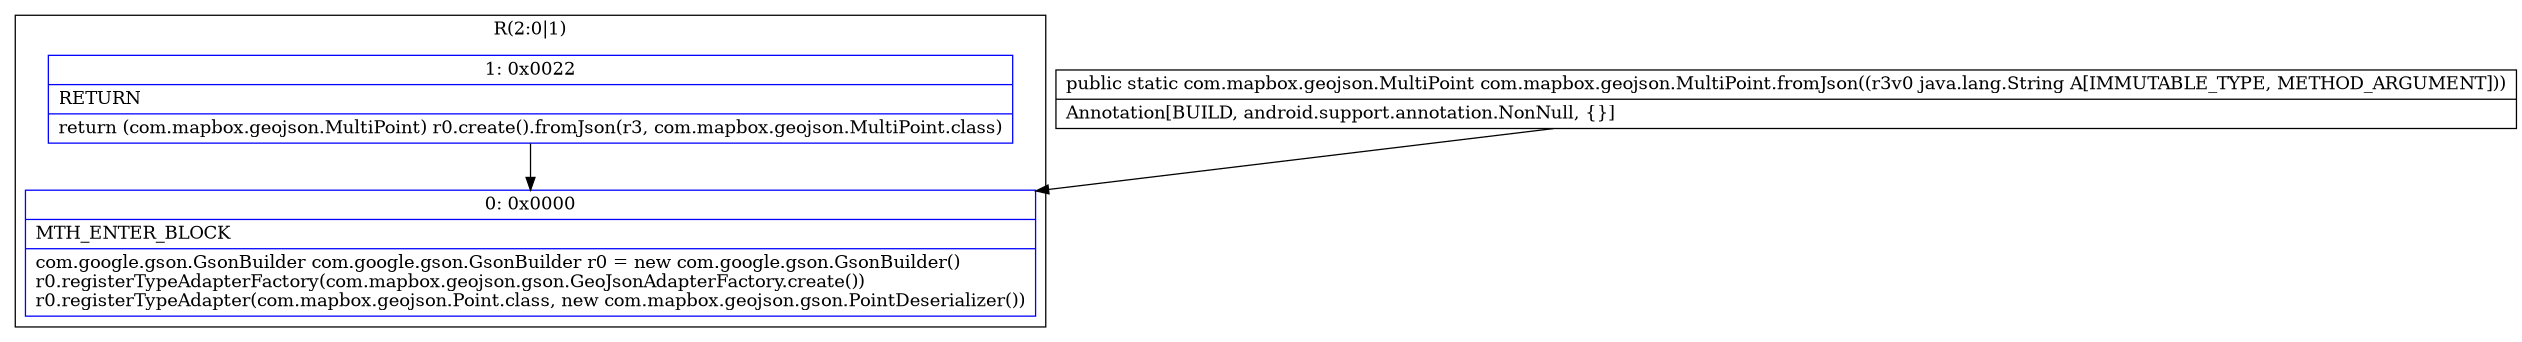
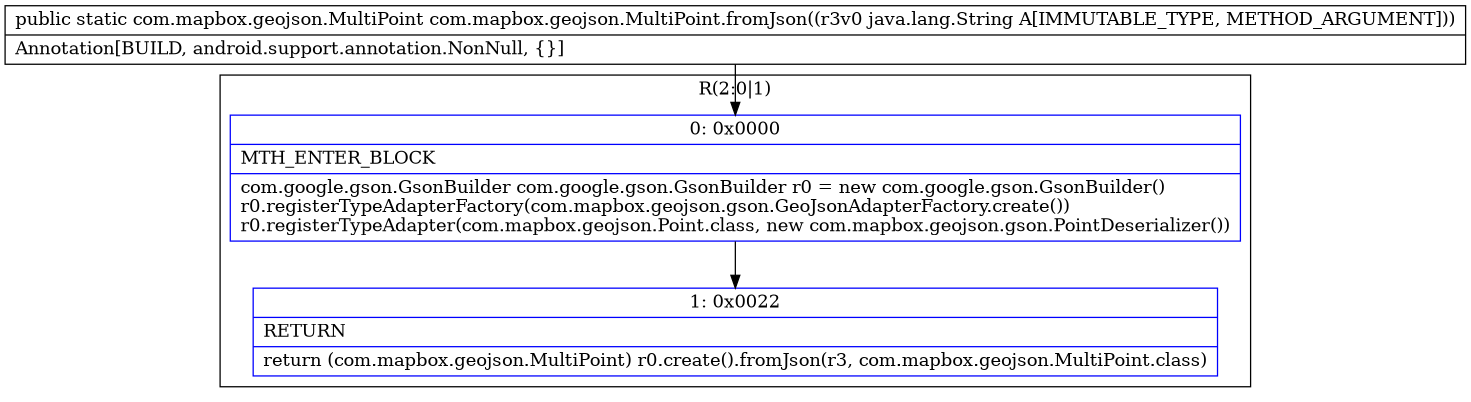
(531, 160) -> (735, 258)
